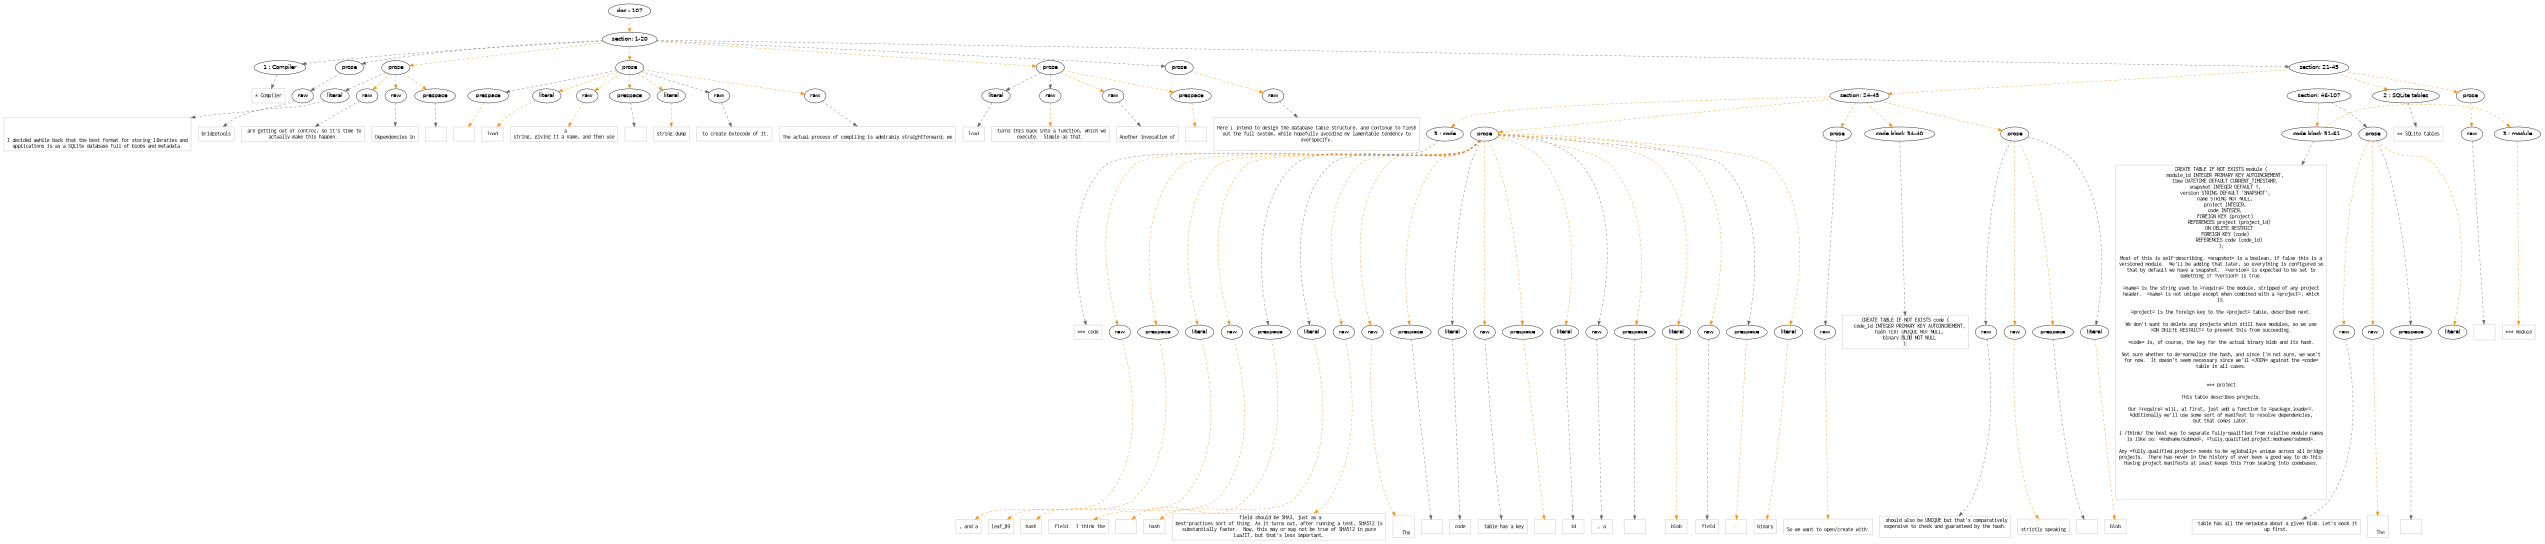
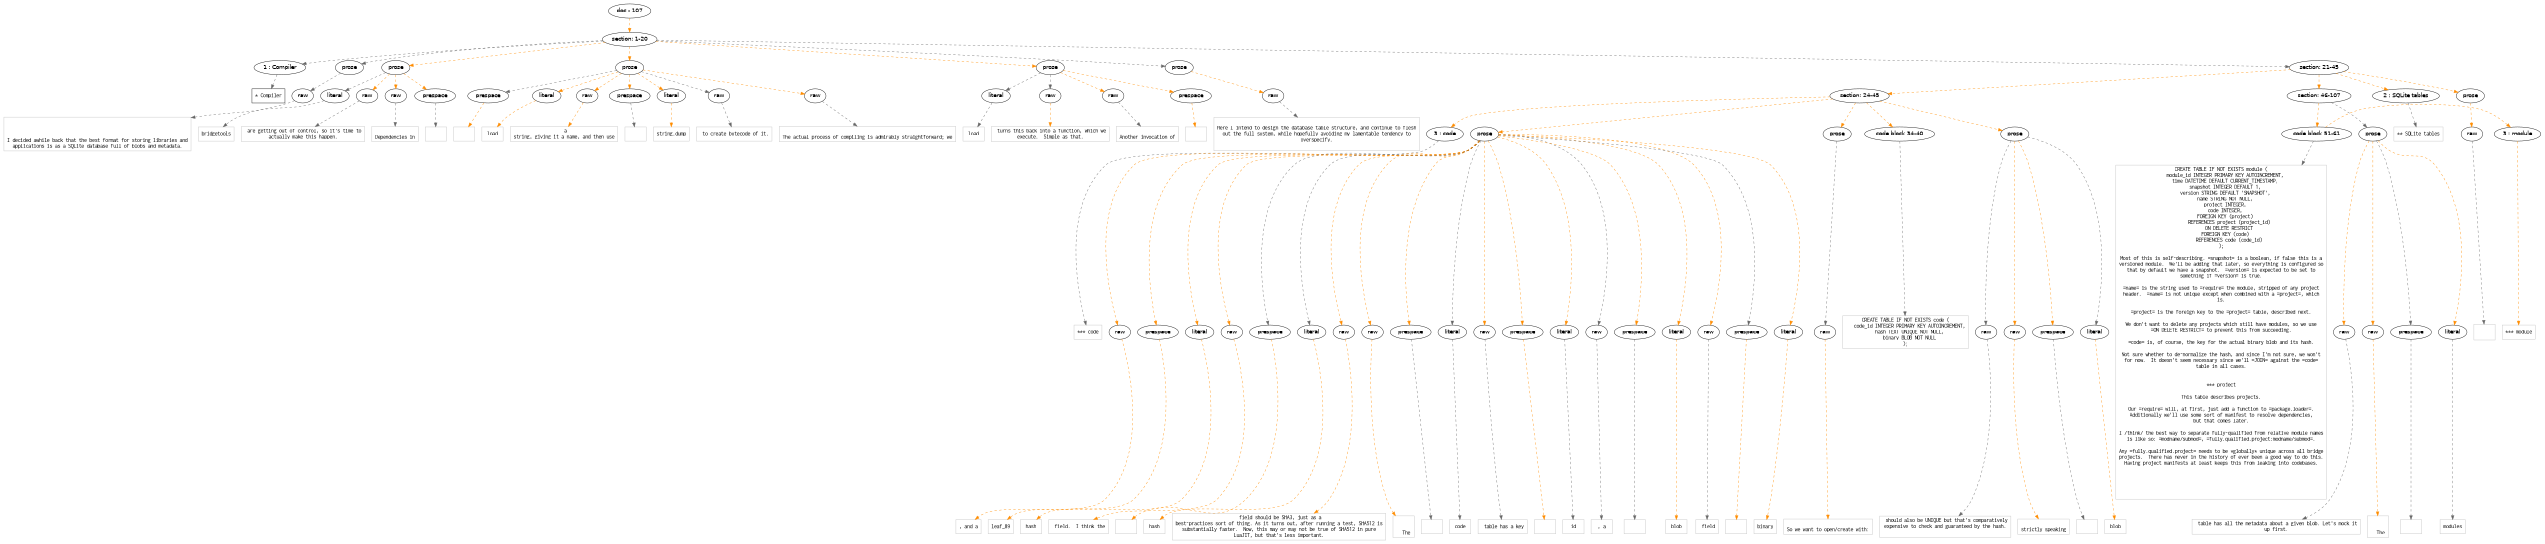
none -> (2319, 80)
(268, 96) -> (268, 96)
none -> (2453, 527)
